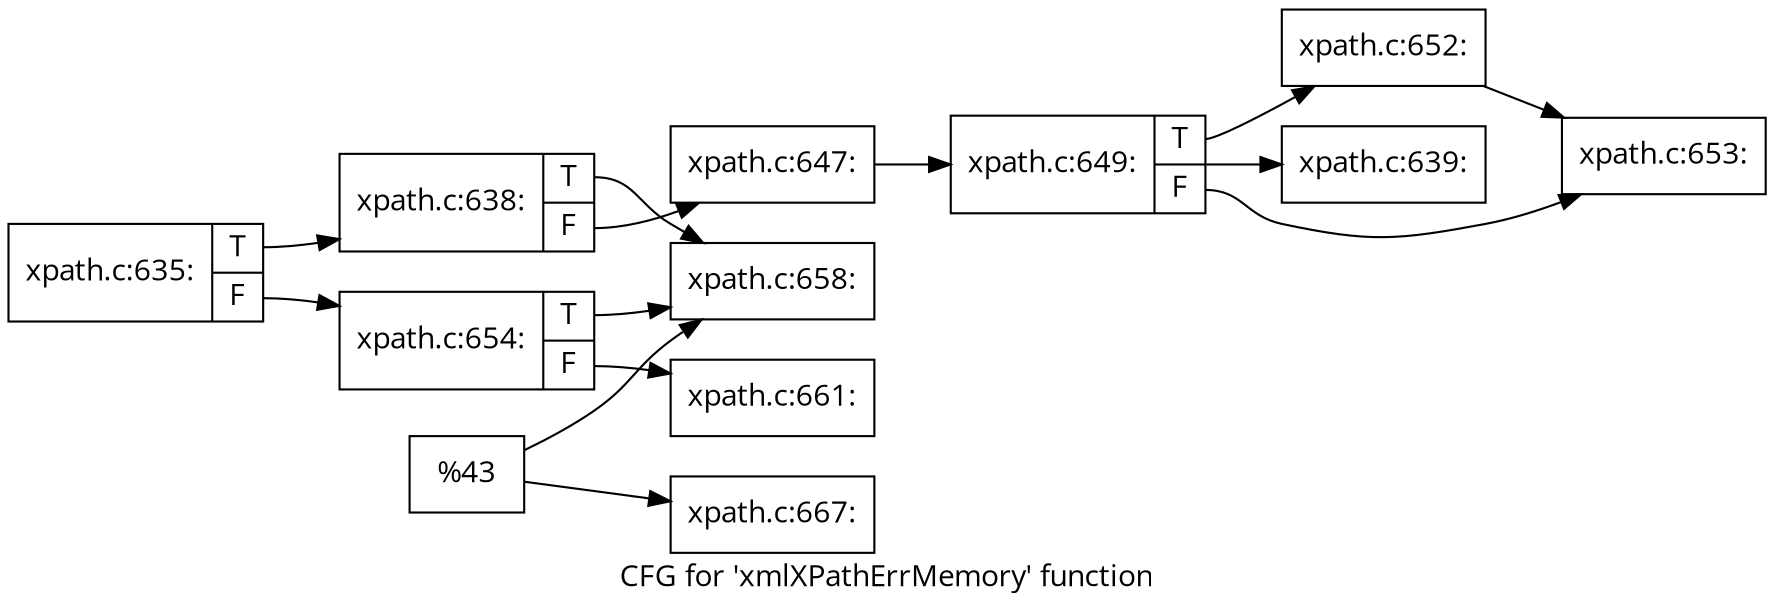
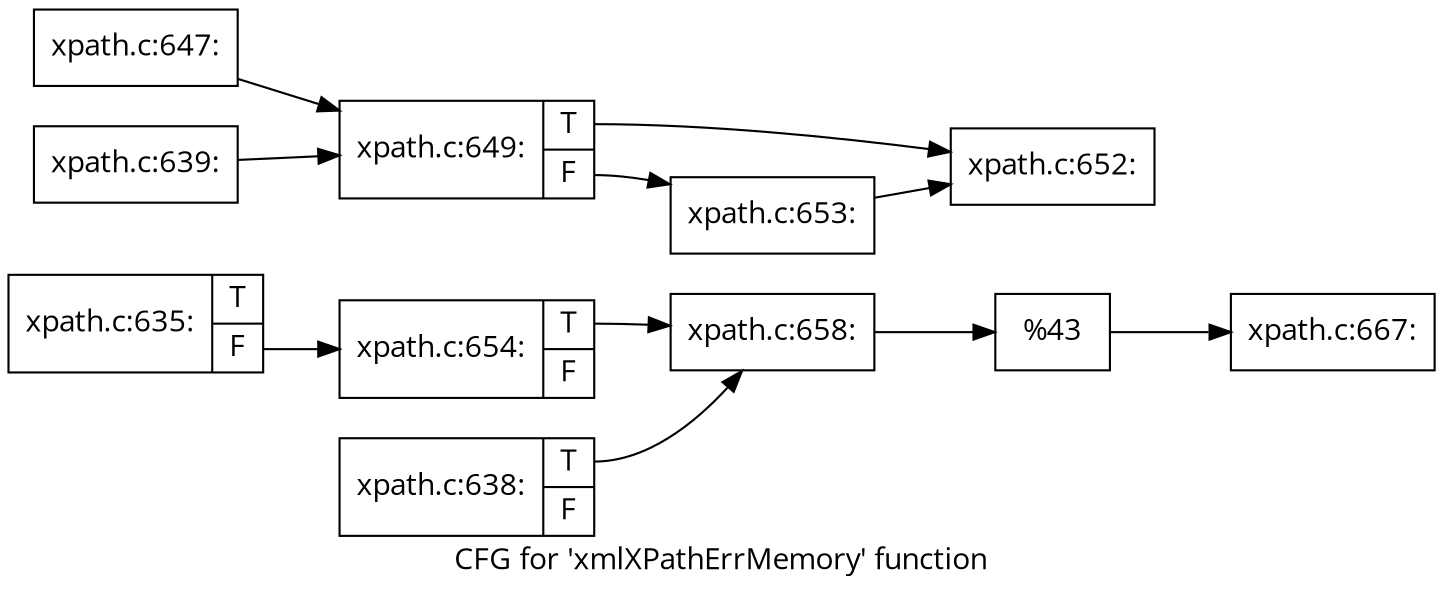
(1514, 98) -> (902, 193)
(1233, 164) -> (278, 158)
(637, 223) -> none
(291, 246) -> none
(772, 398) -> none
(610, 399) -> (924, 332)
